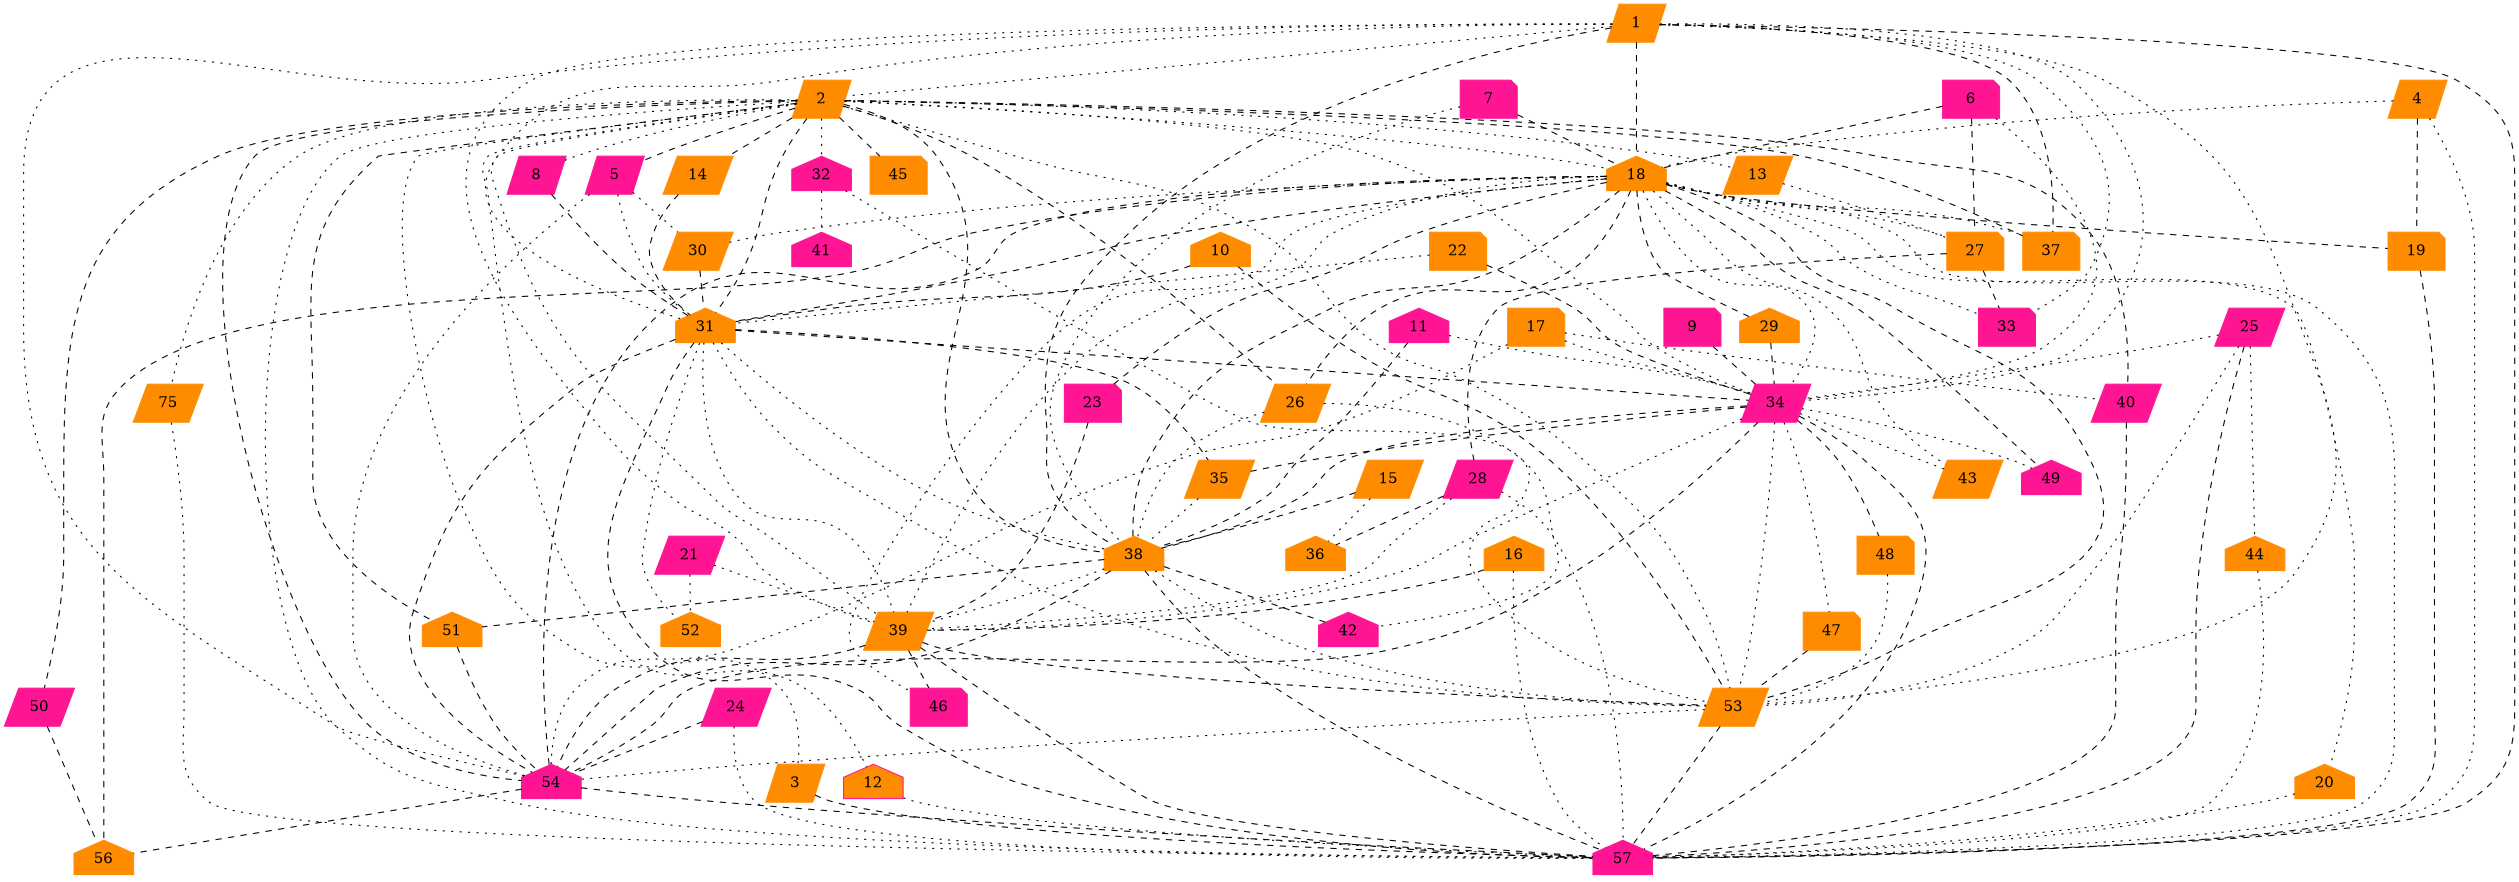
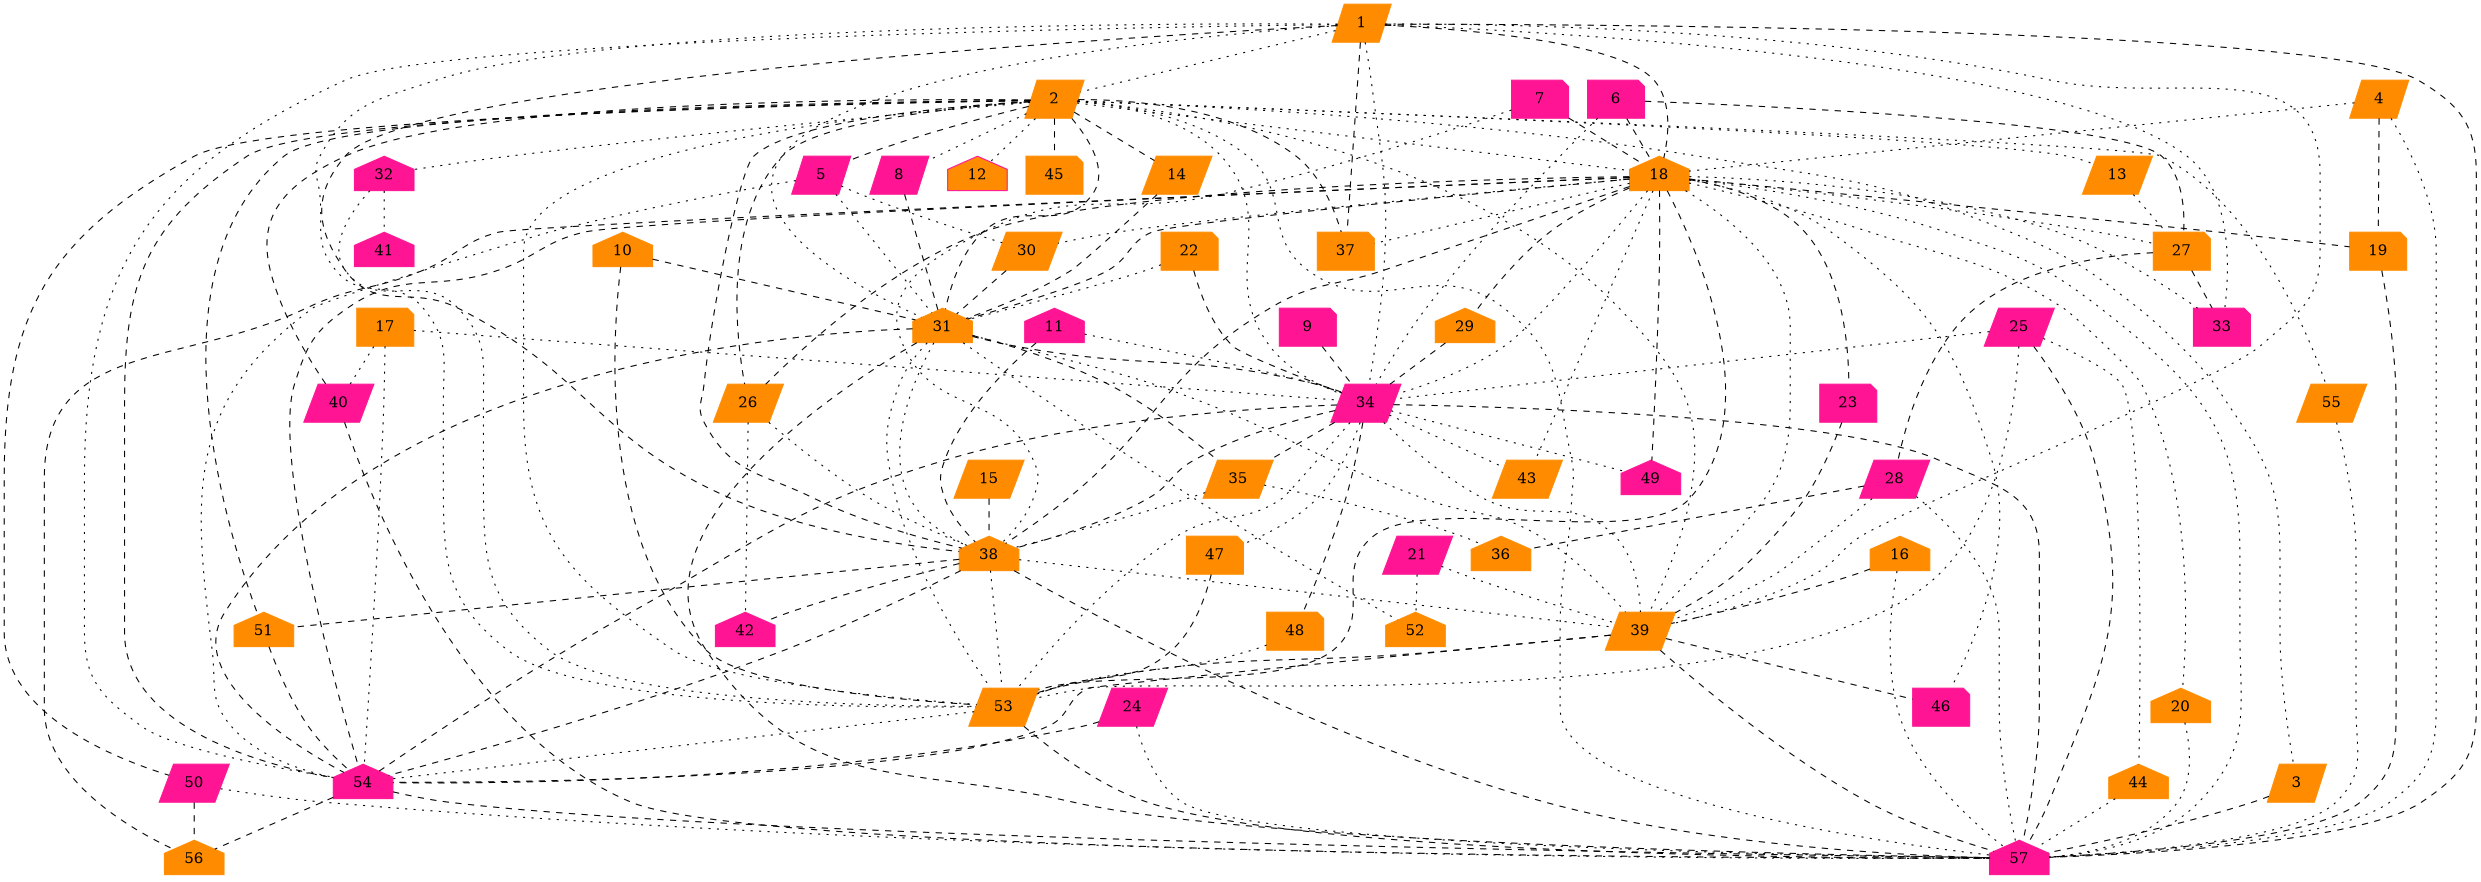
(168, 403) -> (2332, 403)
(1349, 520) -> (1374, 510)
(1247, 838) -> (1104, 845)
